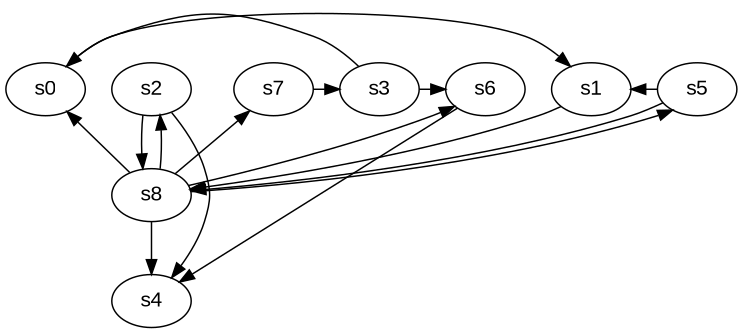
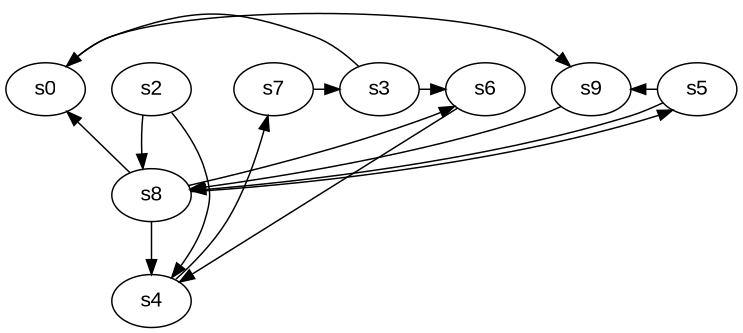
(591, 89) -> (591, 89)
(207, 147) -> (232, 212)
(161, 149) -> none
